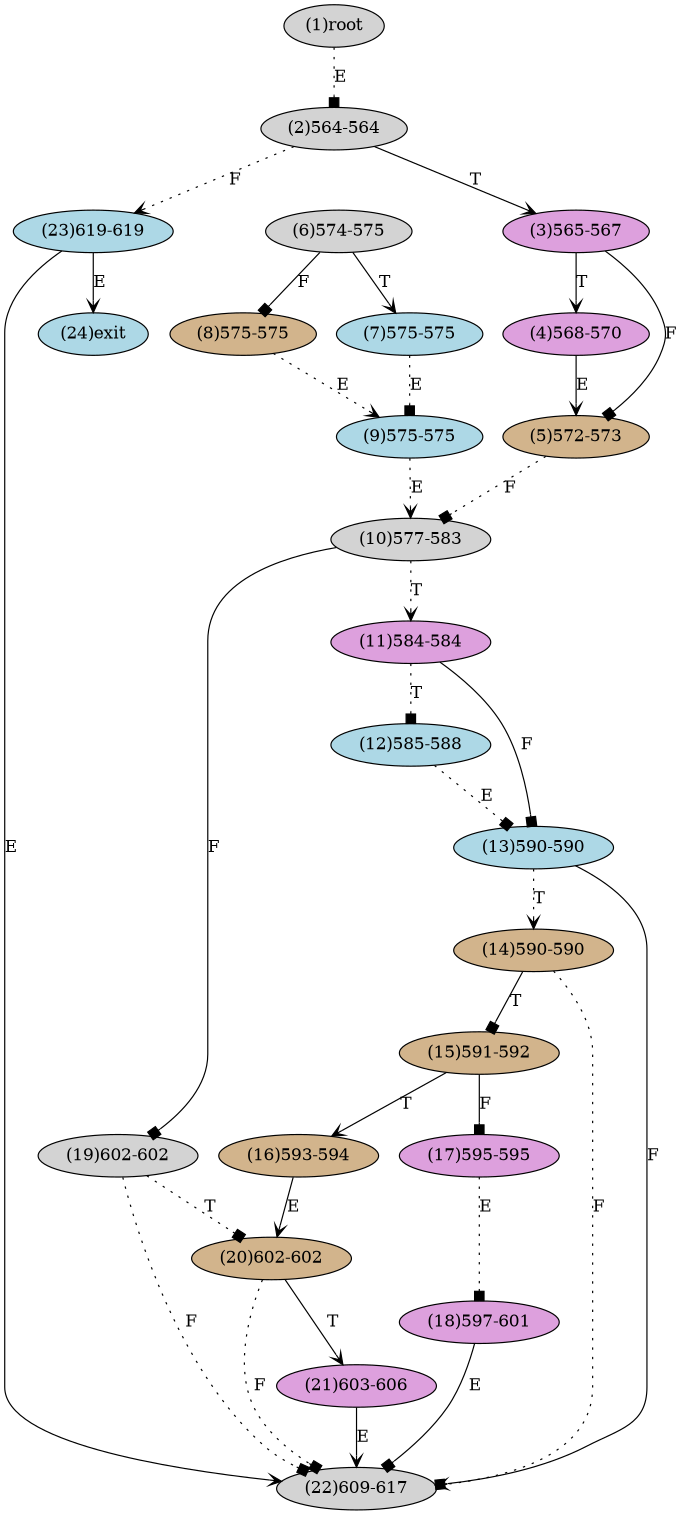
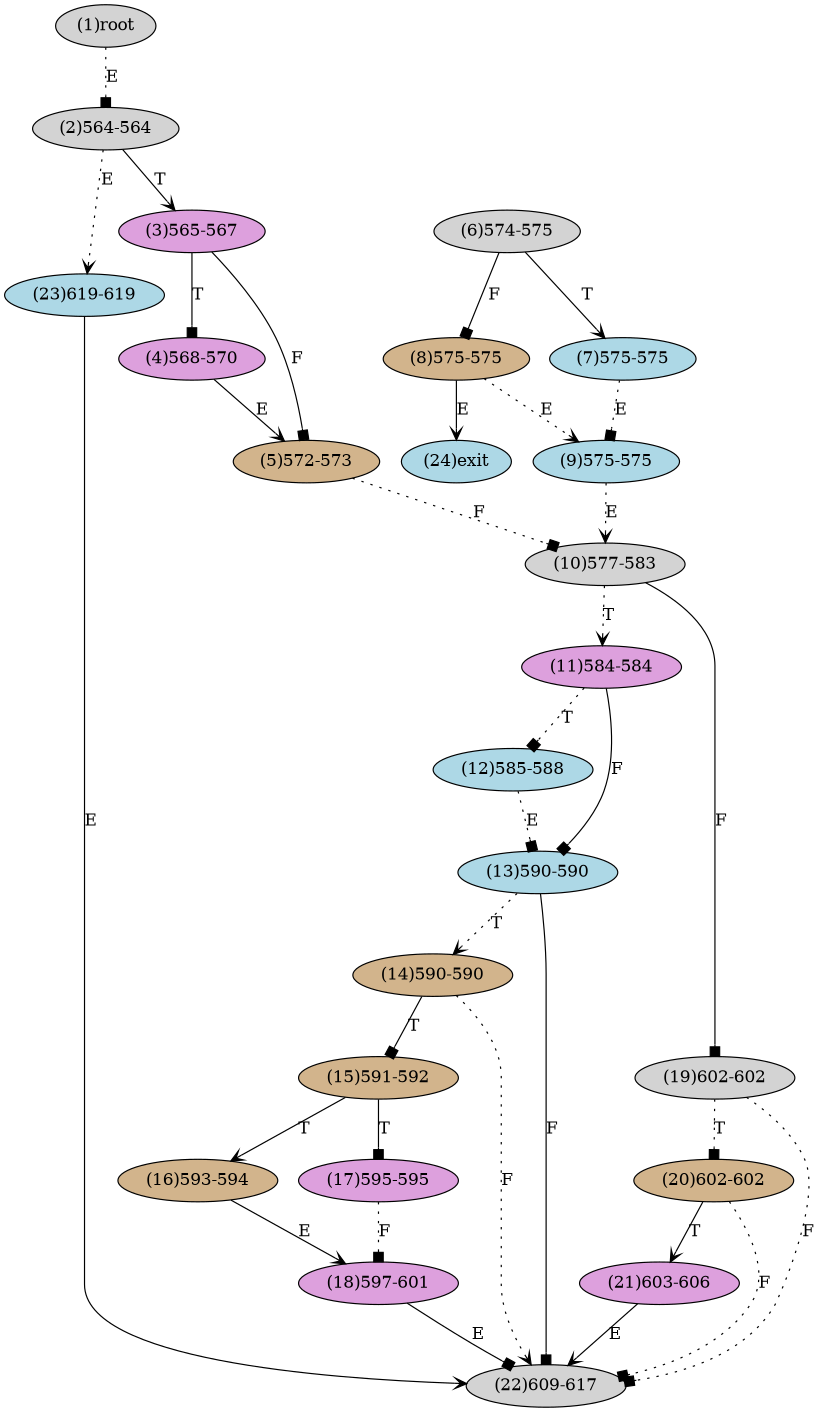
(235, 180) -> (108, 180)
(93, 277) -> (456, 404)
(576, 277) -> (192, 289)
(485, 1104) -> (384, 1129)
(287, 1201) -> (283, 1229)
(486, 1207) -> (384, 1232)
